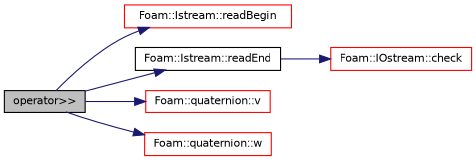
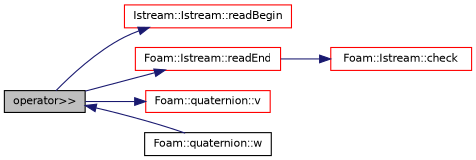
(208, 16) -> (208, 16)
(208, 59) -> (208, 59)
(401, 59) -> (401, 59)
(99, 123) -> (141, 119)
(208, 144) -> (208, 144)
